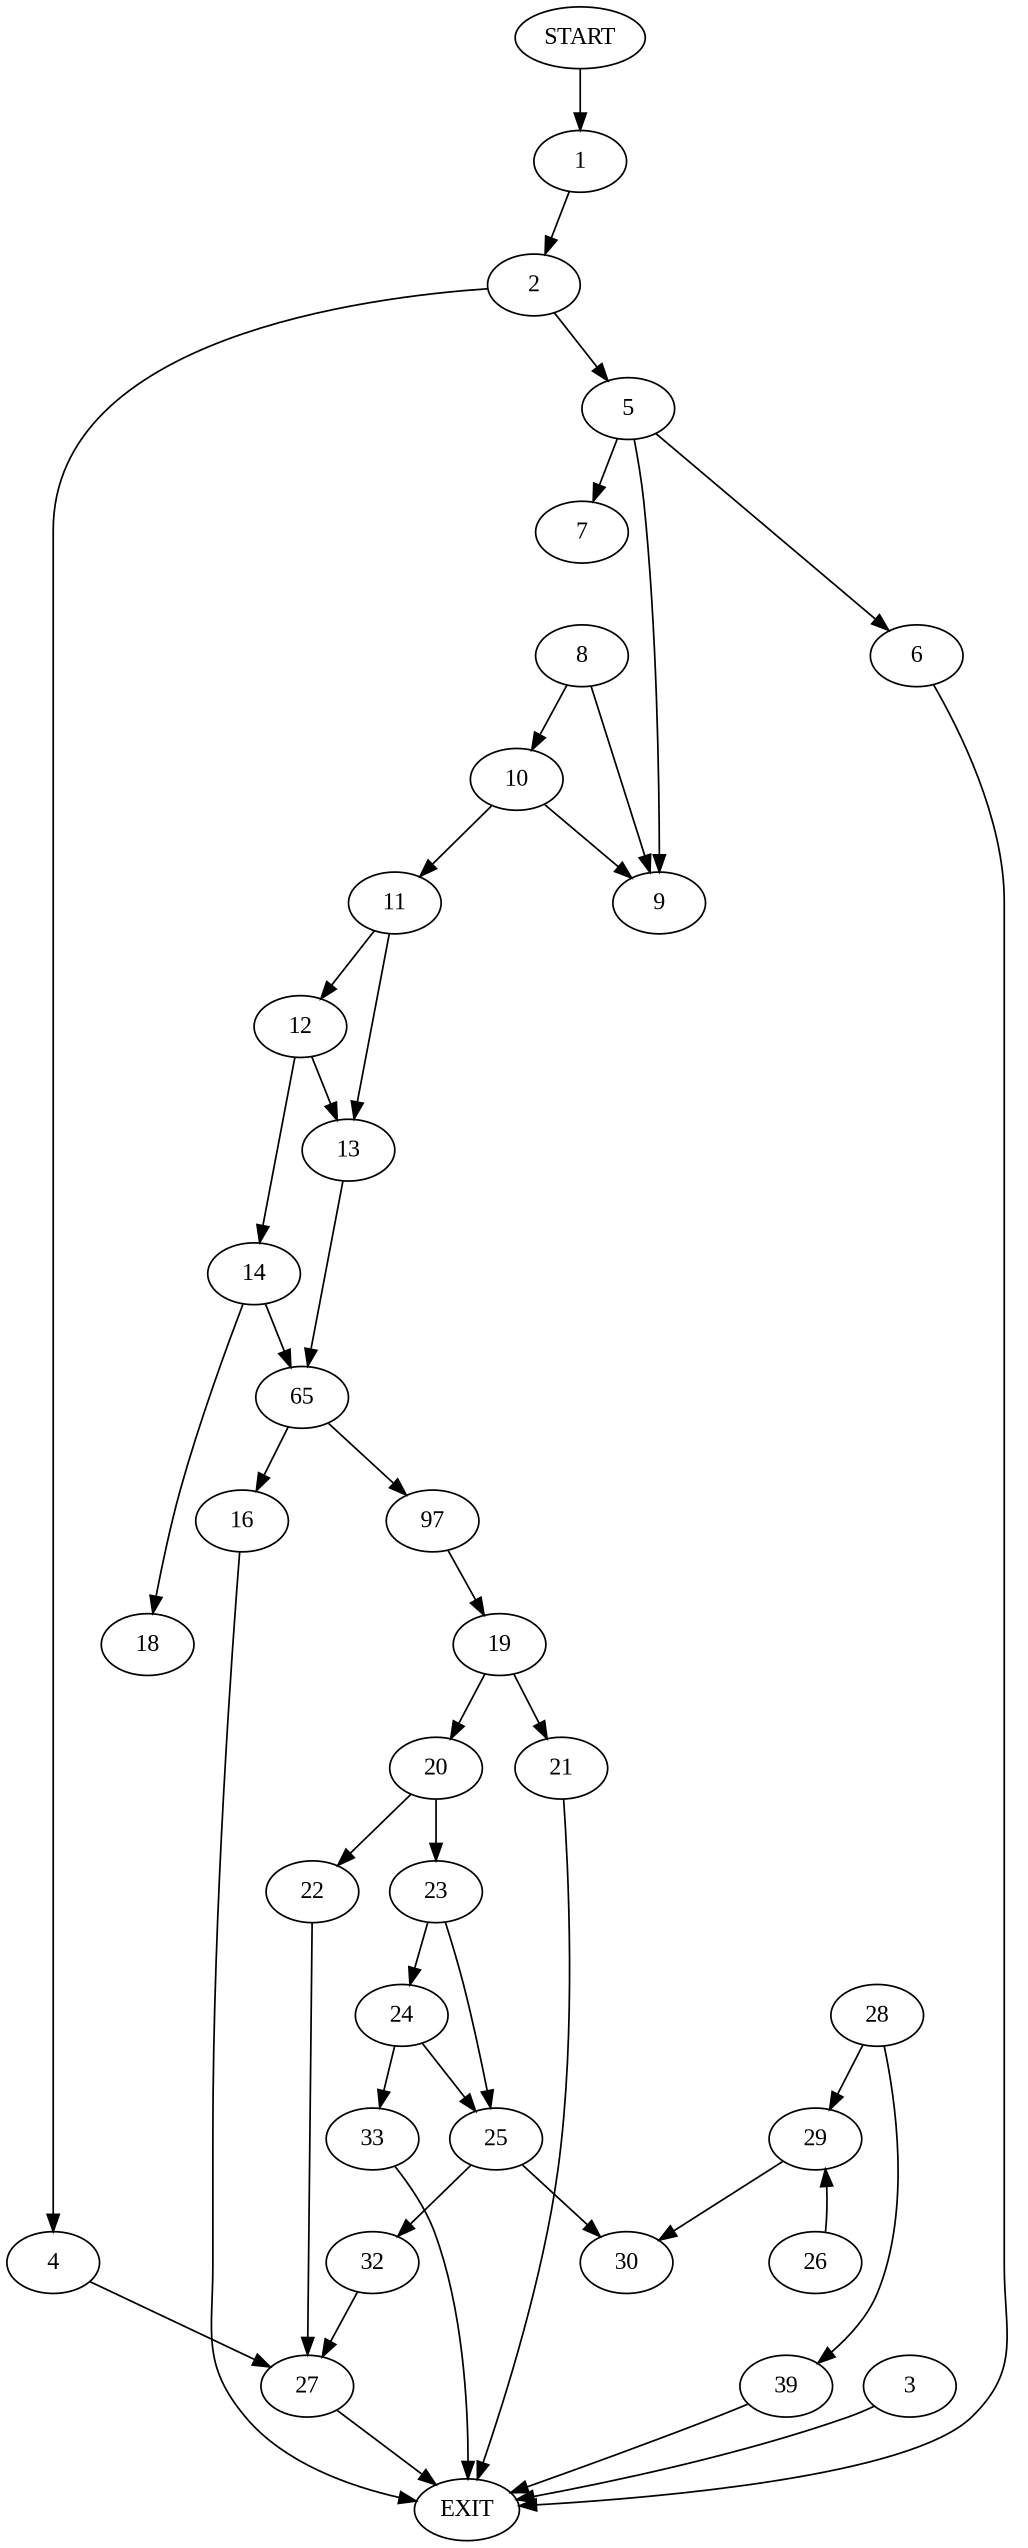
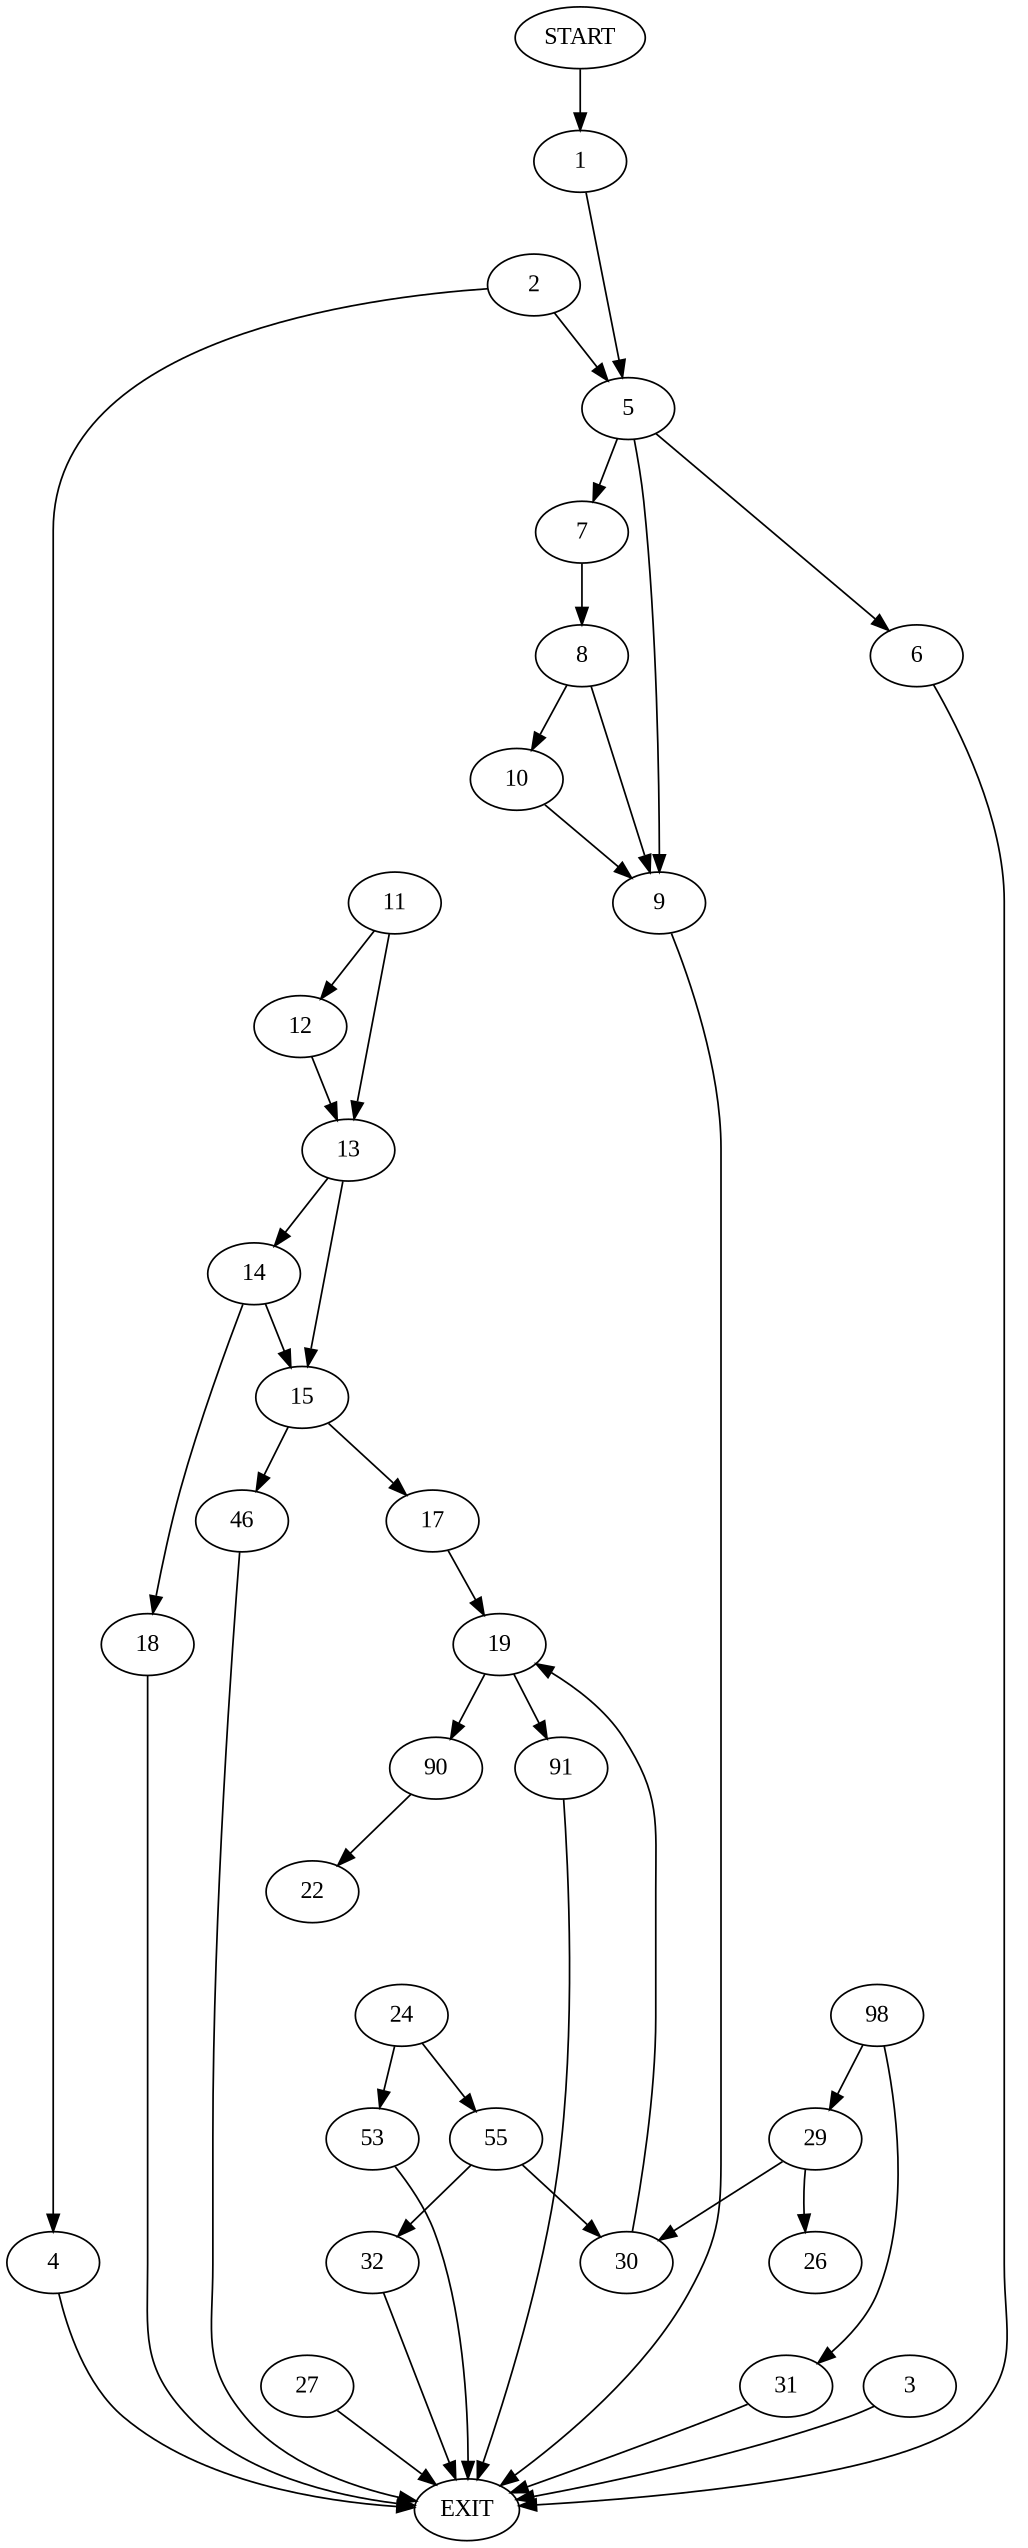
(560, 215) -> (603, 276)
none -> (582, 586)
(462, 835) -> none
(279, 1141) -> (307, 1205)
(302, 1397) -> (302, 1397)
(242, 1521) -> (242, 1521)
(433, 1521) -> (433, 1521)
none -> (721, 1739)
(436, 1768) -> (436, 1768)
(561, 1768) -> (561, 1768)
(436, 1892) -> none
none -> (656, 1933)
(877, 2015) -> (877, 2015)
(310, 2130) -> none
(373, 2139) -> (373, 2139)
(496, 2139) -> (496, 2139)
none -> (148, 2167)
(827, 2209) -> (804, 2192)
(344, 2317) -> (416, 2378)
(172, 2321) -> (187, 2457)
(786, 2386) -> (786, 2386)
